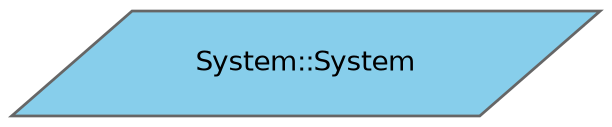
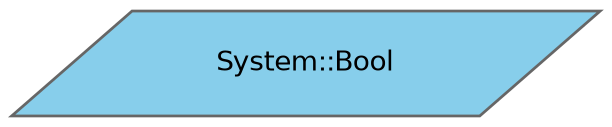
(306, 64) -> (306, 64)
